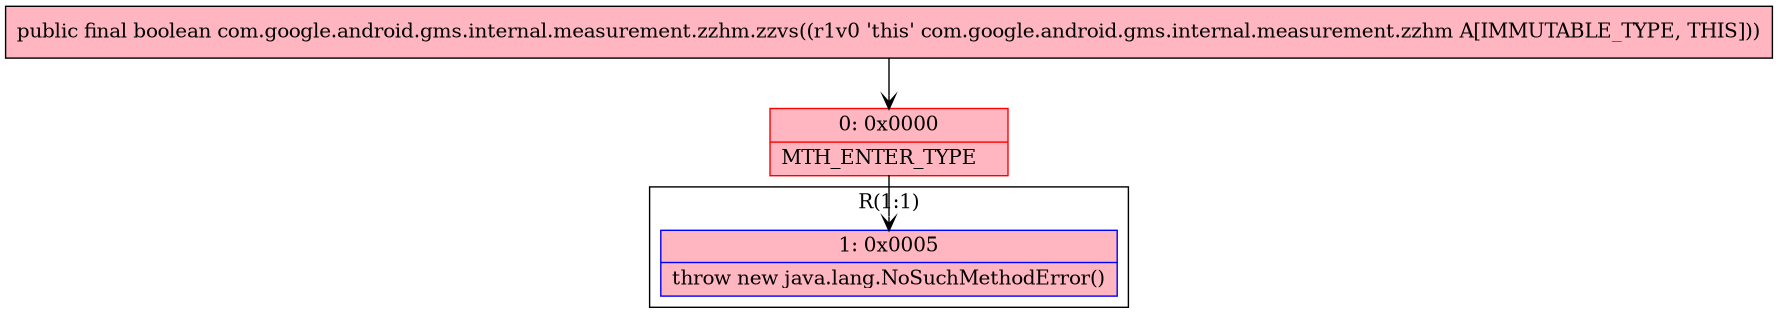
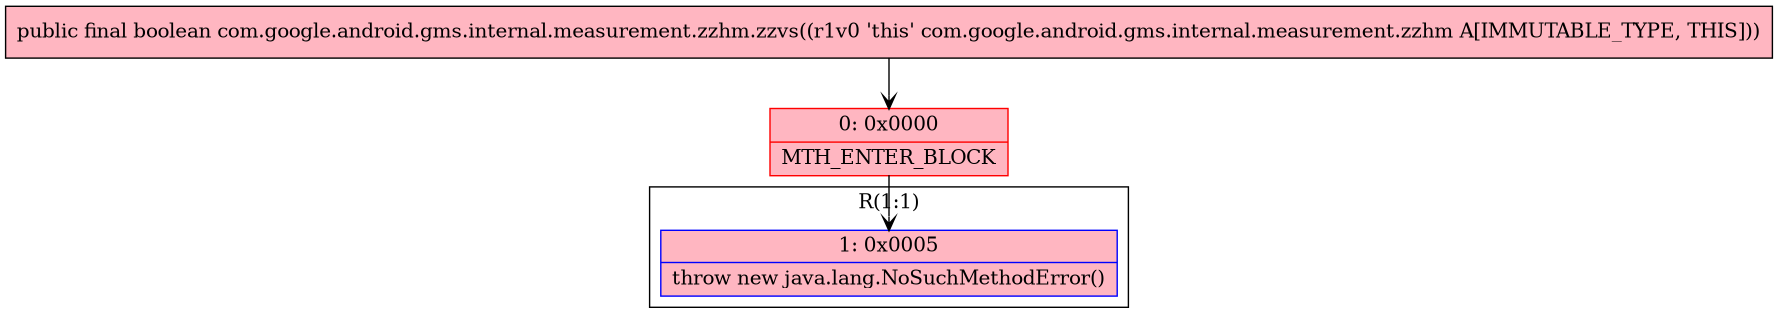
(879, 158) -> (889, 158)
